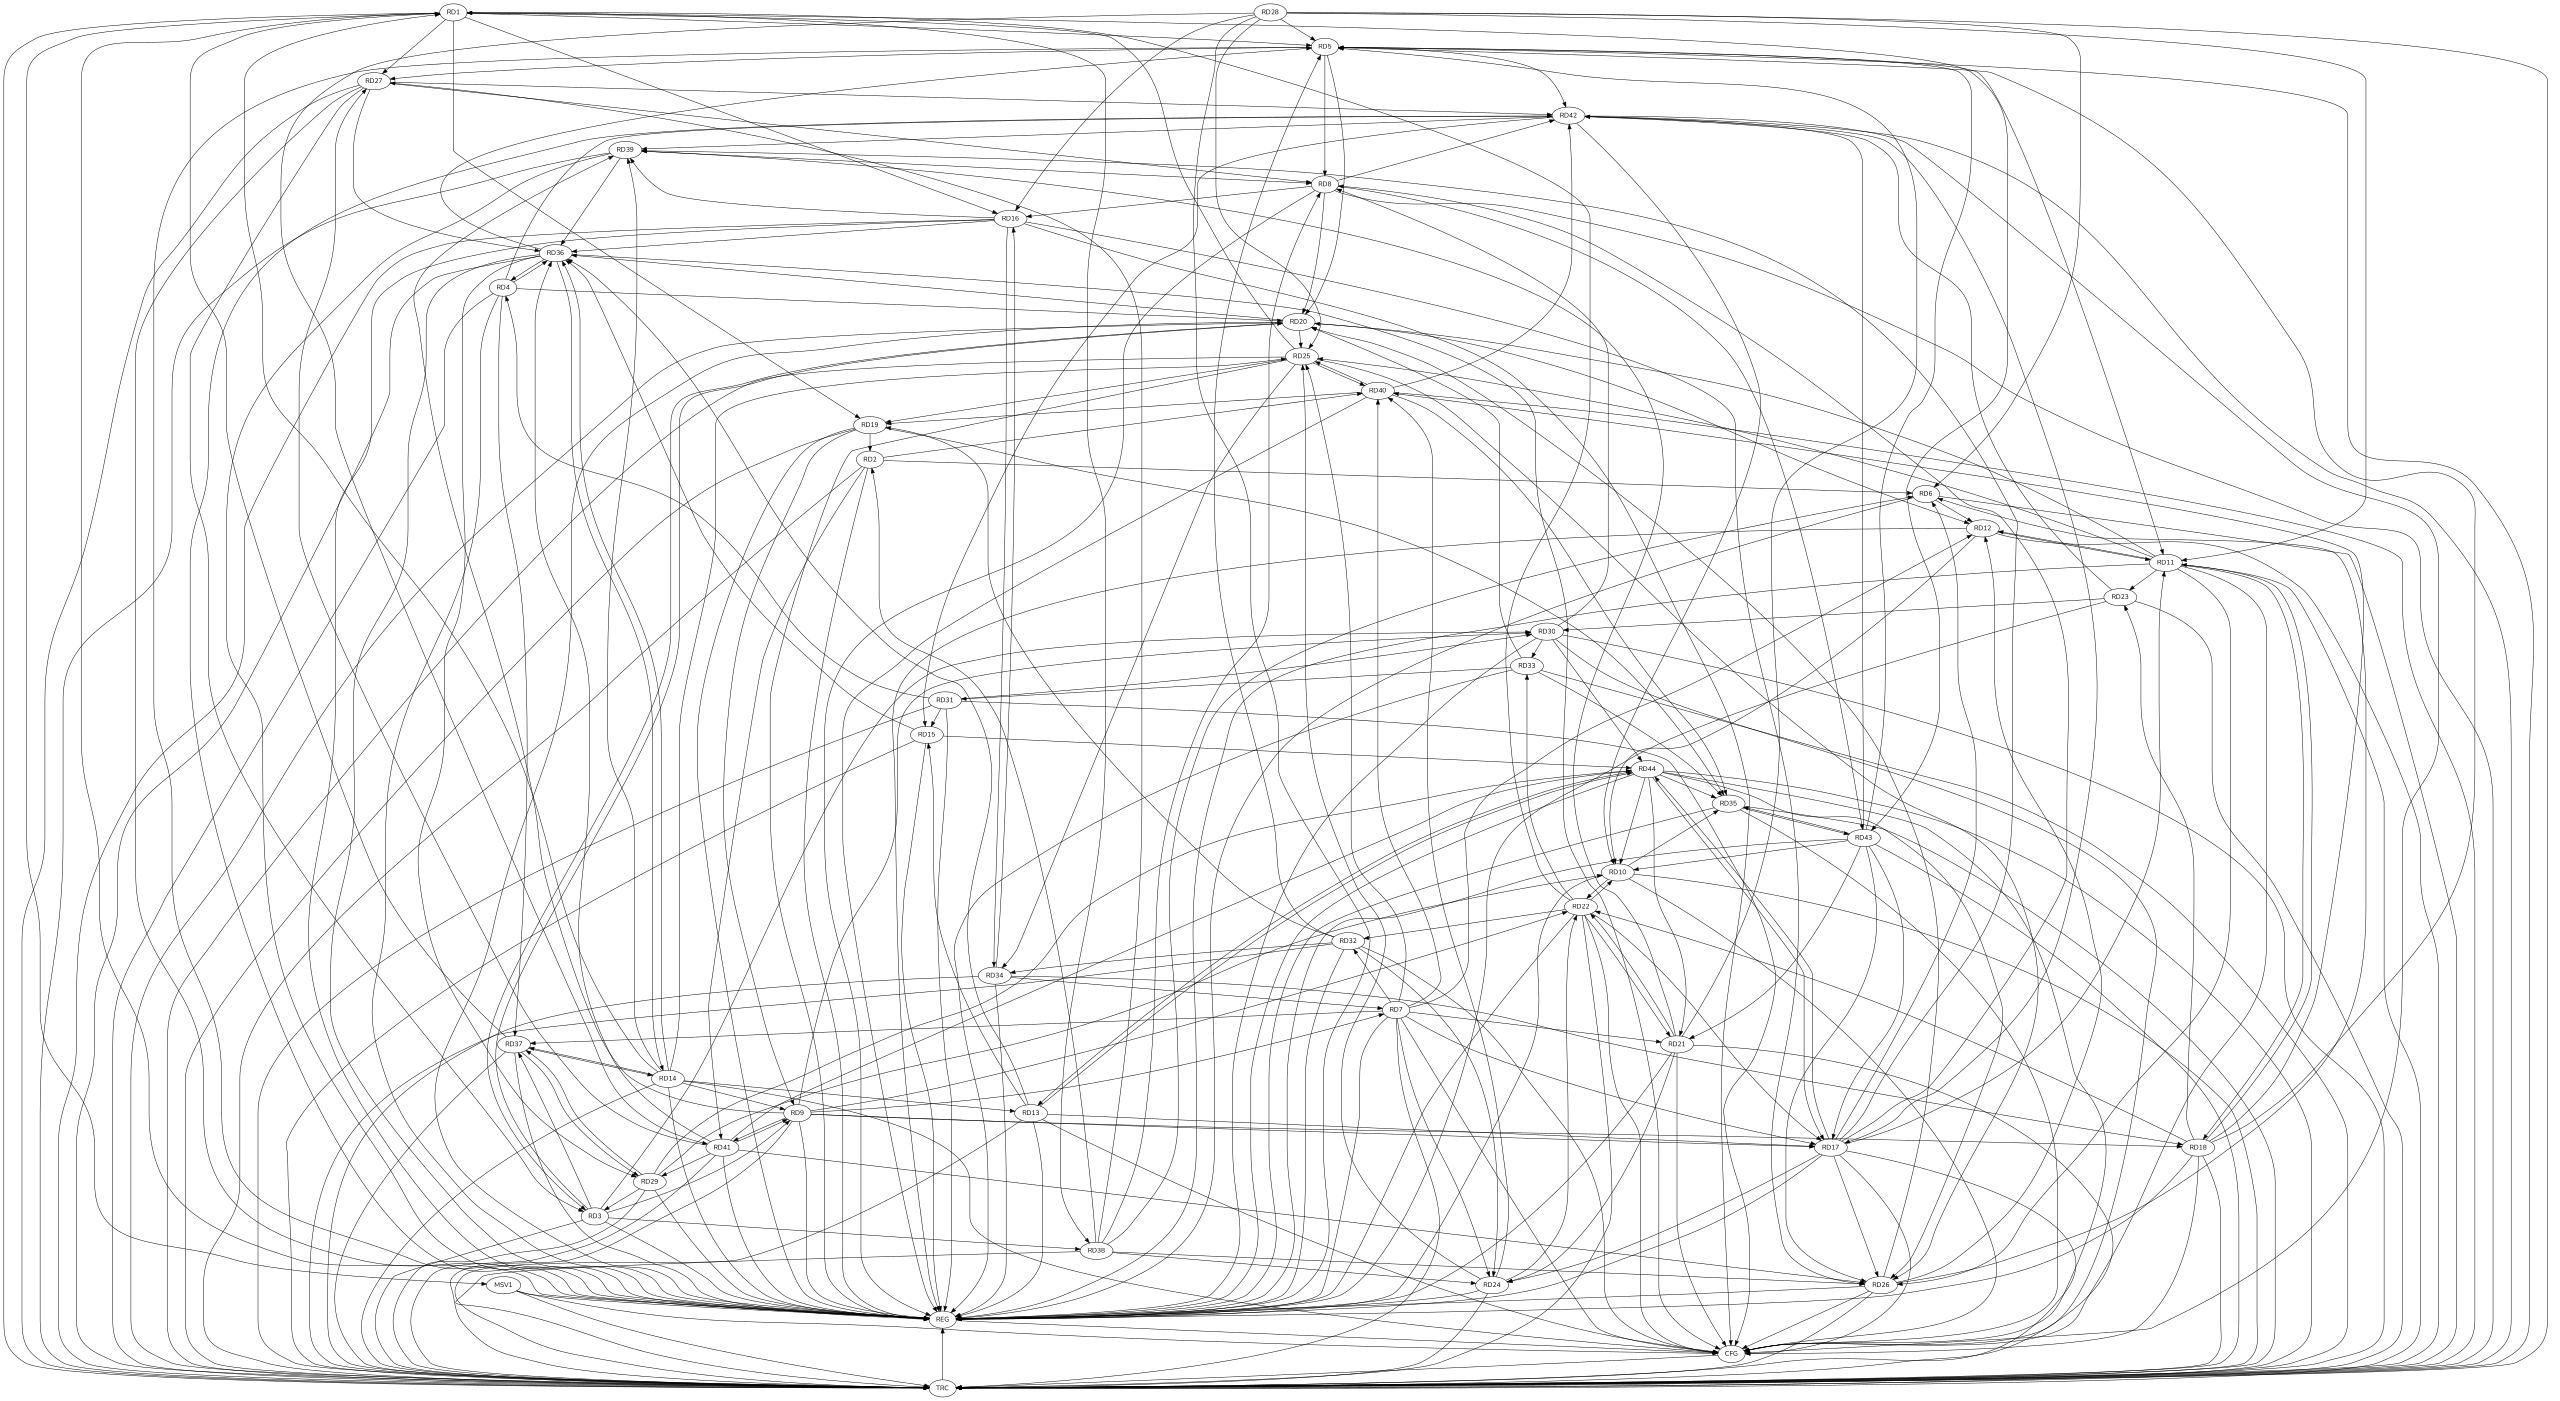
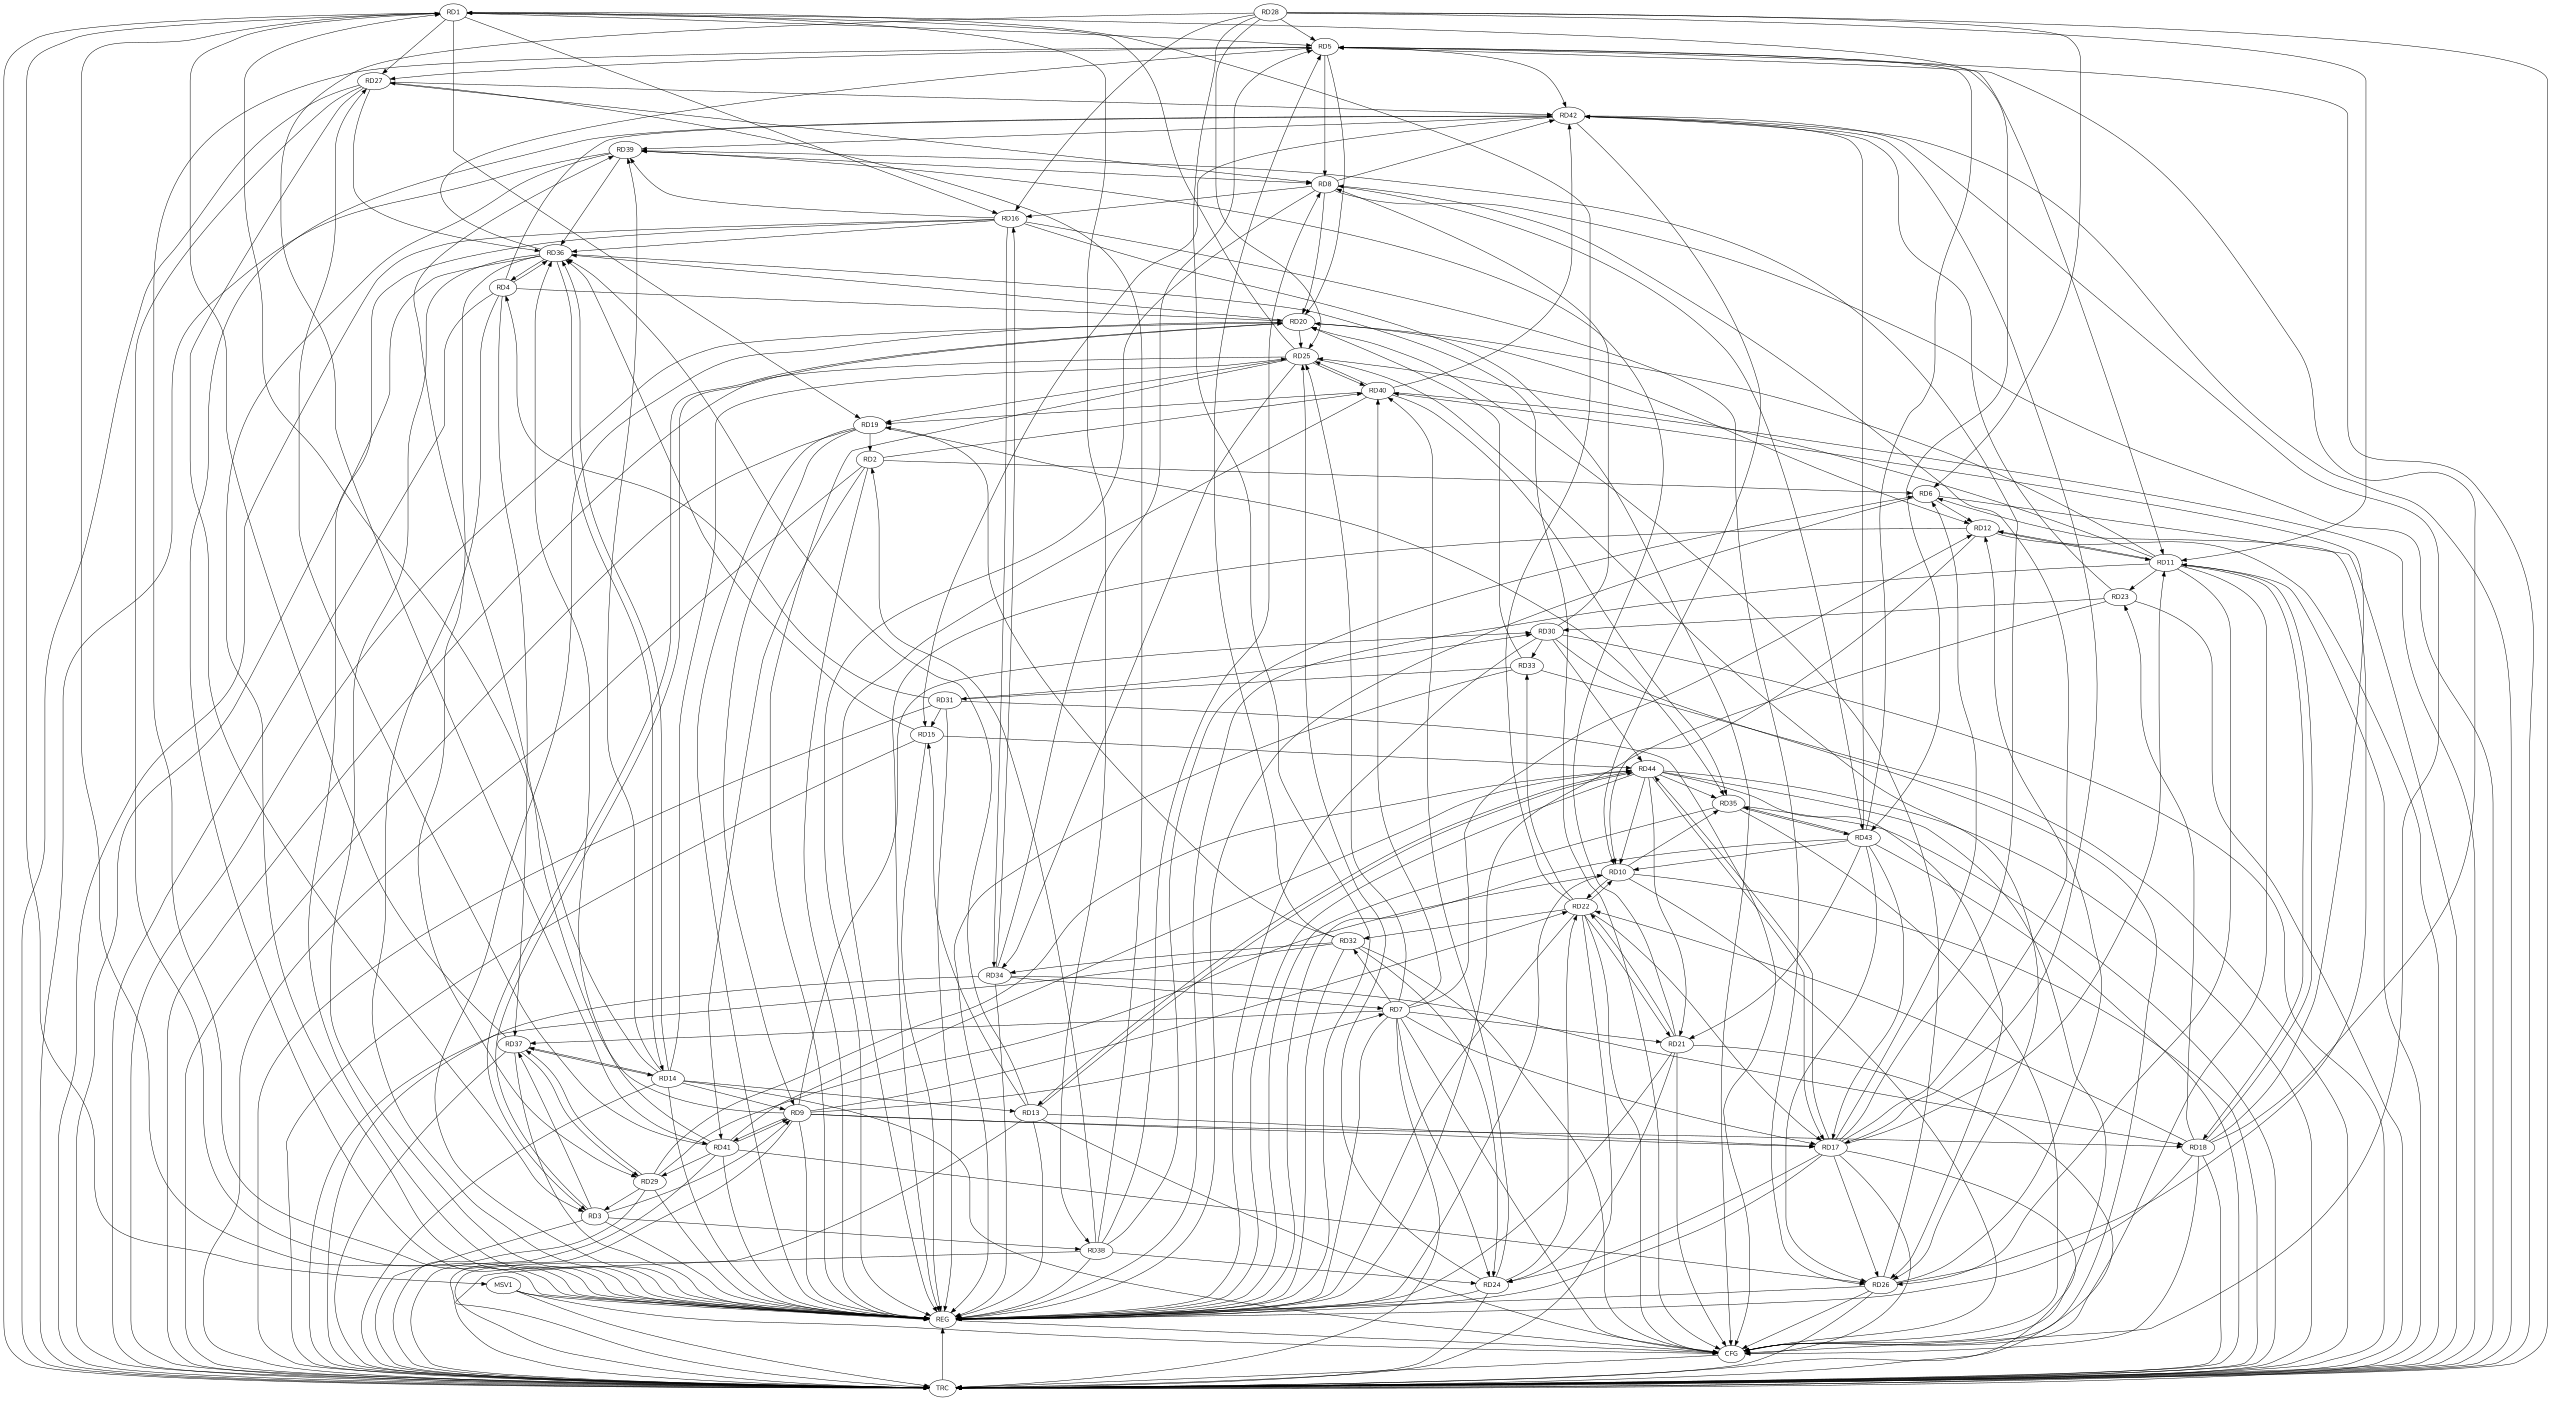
(1917, 346) -> (1155, 492)
(916, 683) -> none
(1633, 726) -> none
(1468, 1267) -> (1032, 1301)
